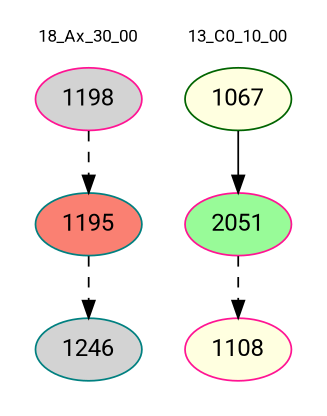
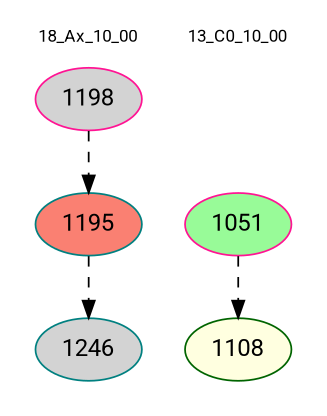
(89, 37) -> (89, 37)
(238, 99) -> none
(238, 224) -> (238, 224)
(238, 350) -> (238, 350)
